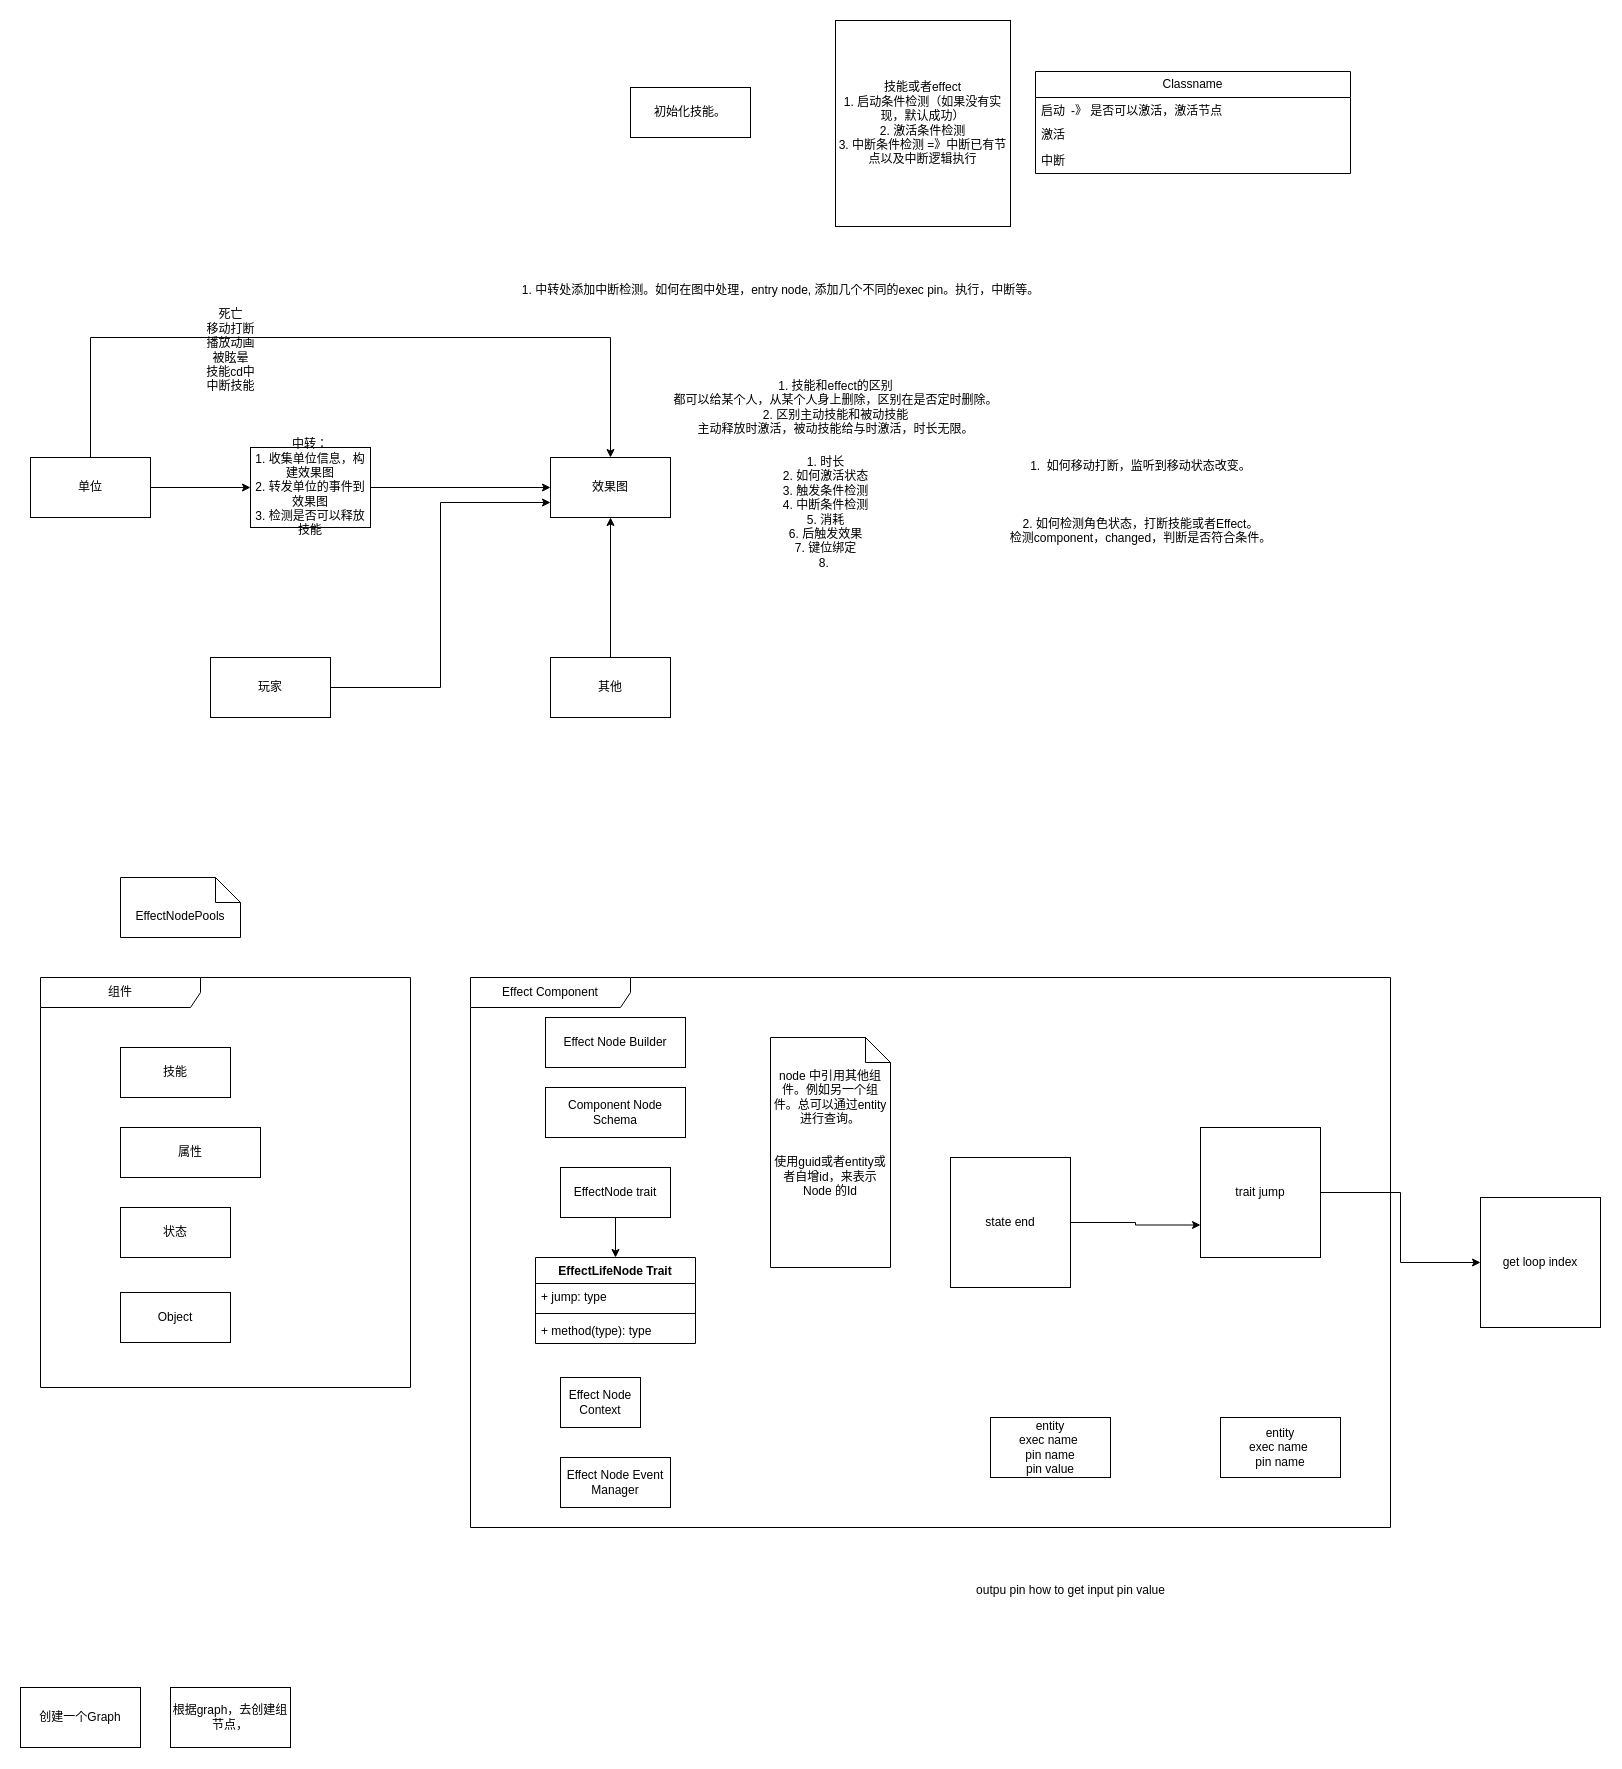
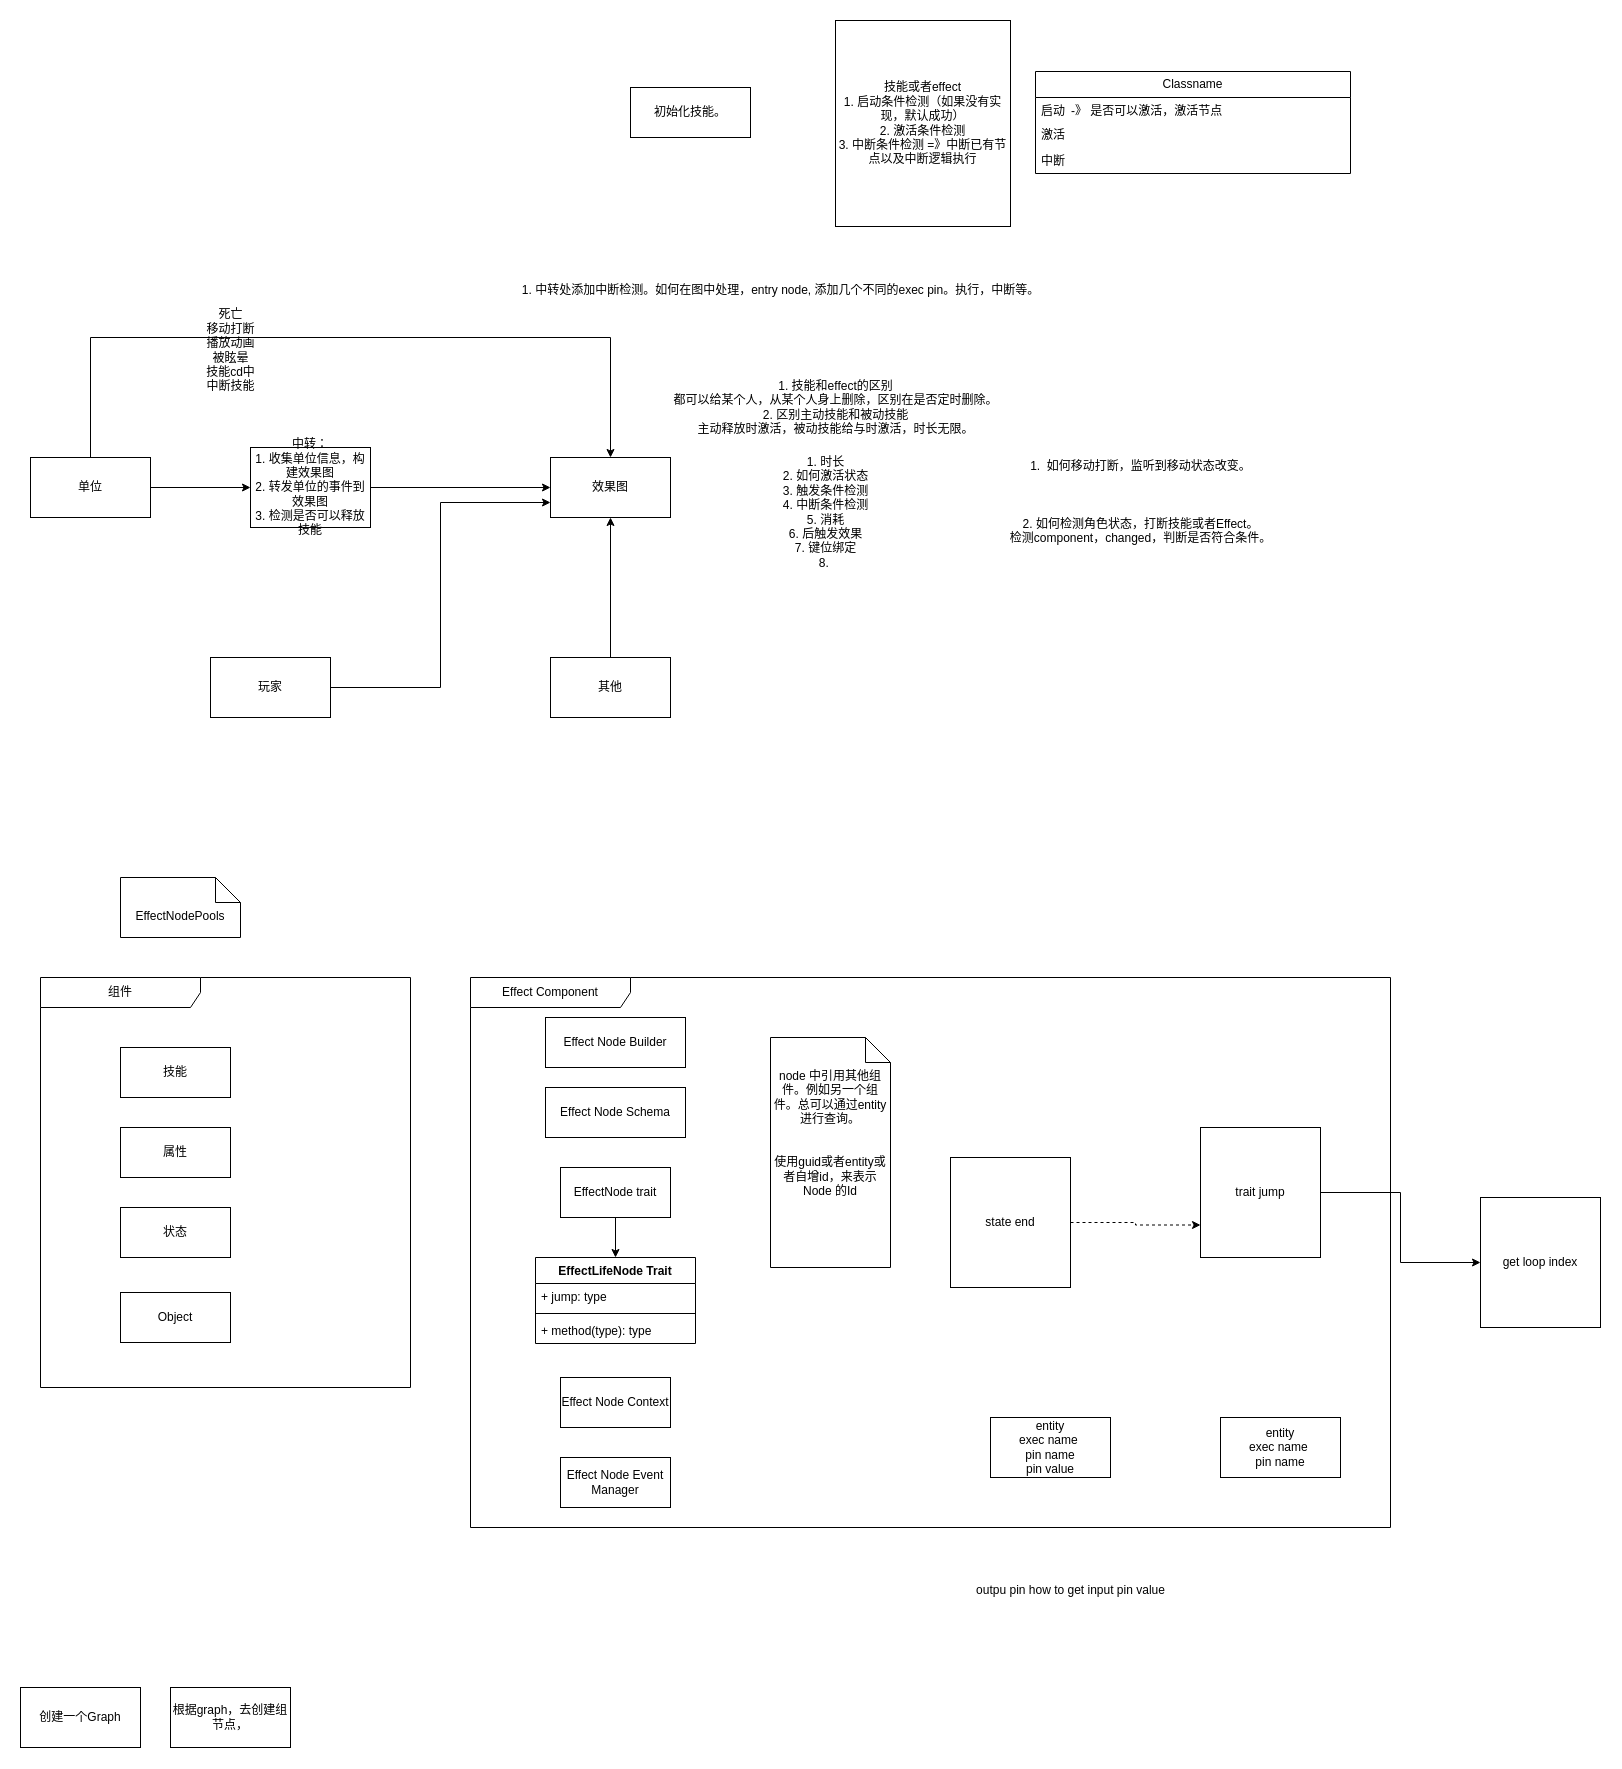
(616, 1113) -> (616, 1113)
(191, 1153) -> (176, 1153)
(1134, 1223) -> (1134, 1223)
(601, 1403) -> (616, 1403)
